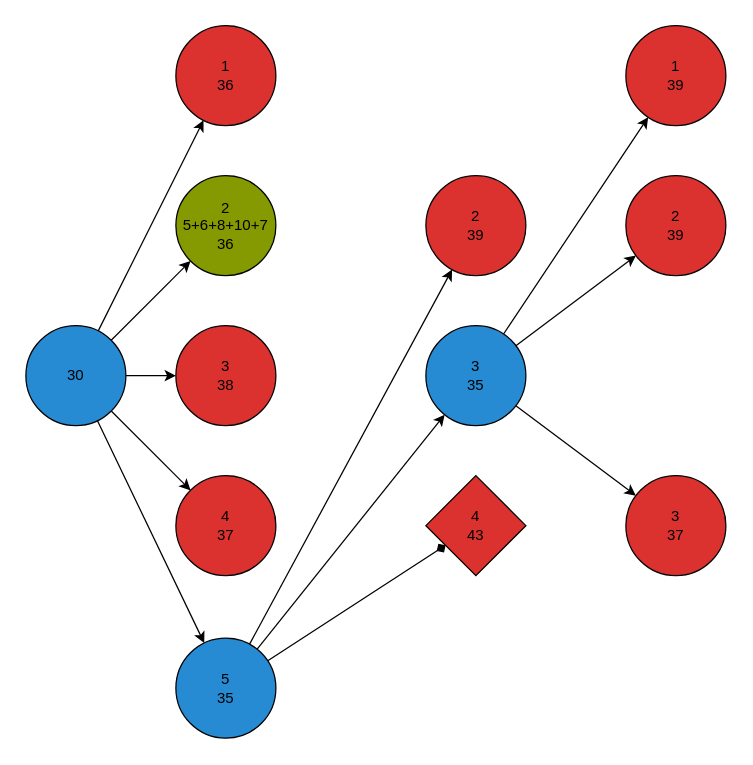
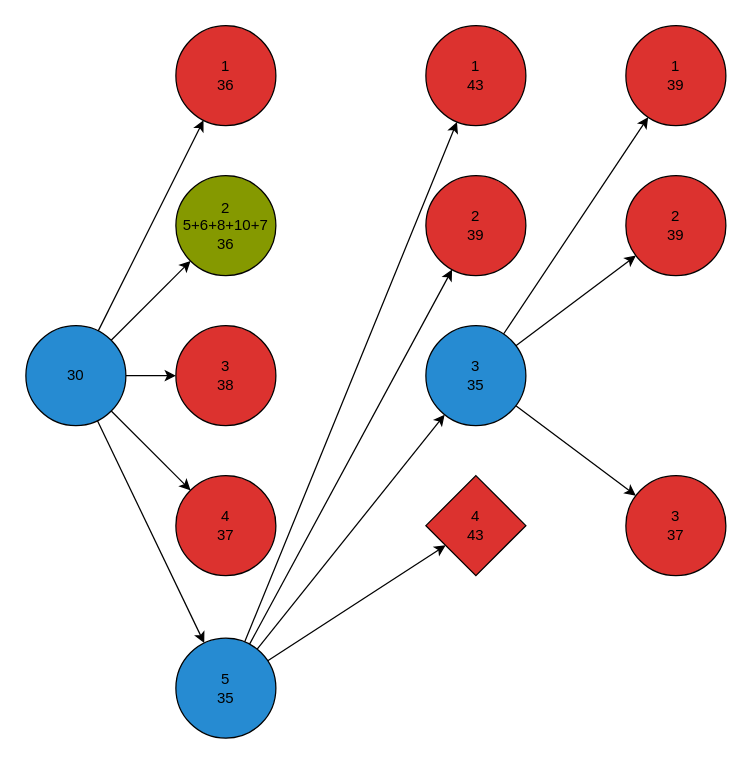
none -> (476, 76)
none -> (349, 386)
(437, 551) -> (438, 550)
